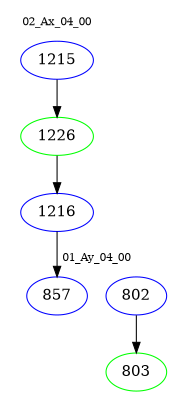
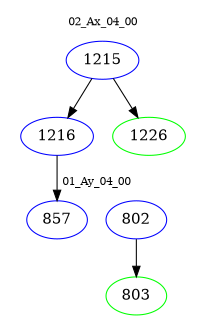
(57, 169) -> (83, 94)
